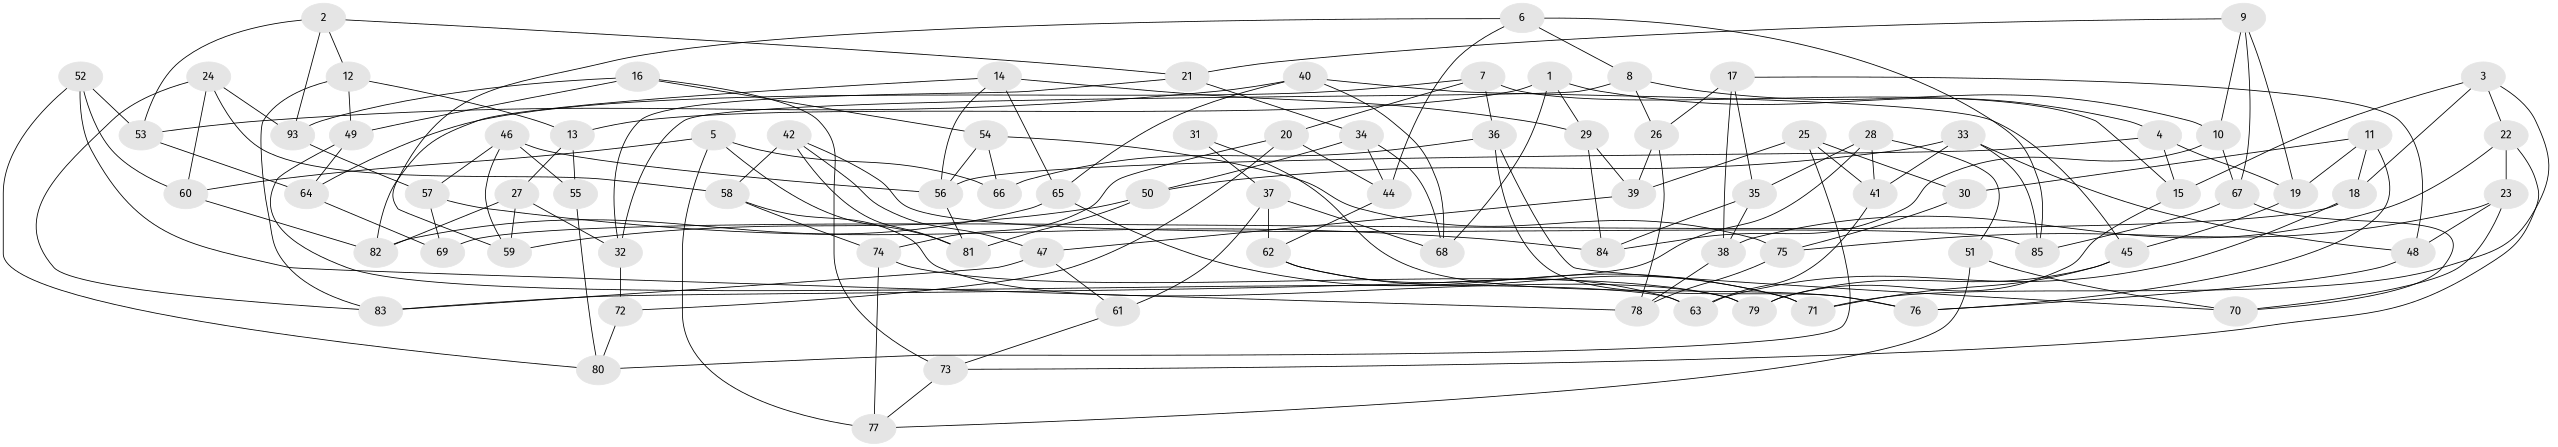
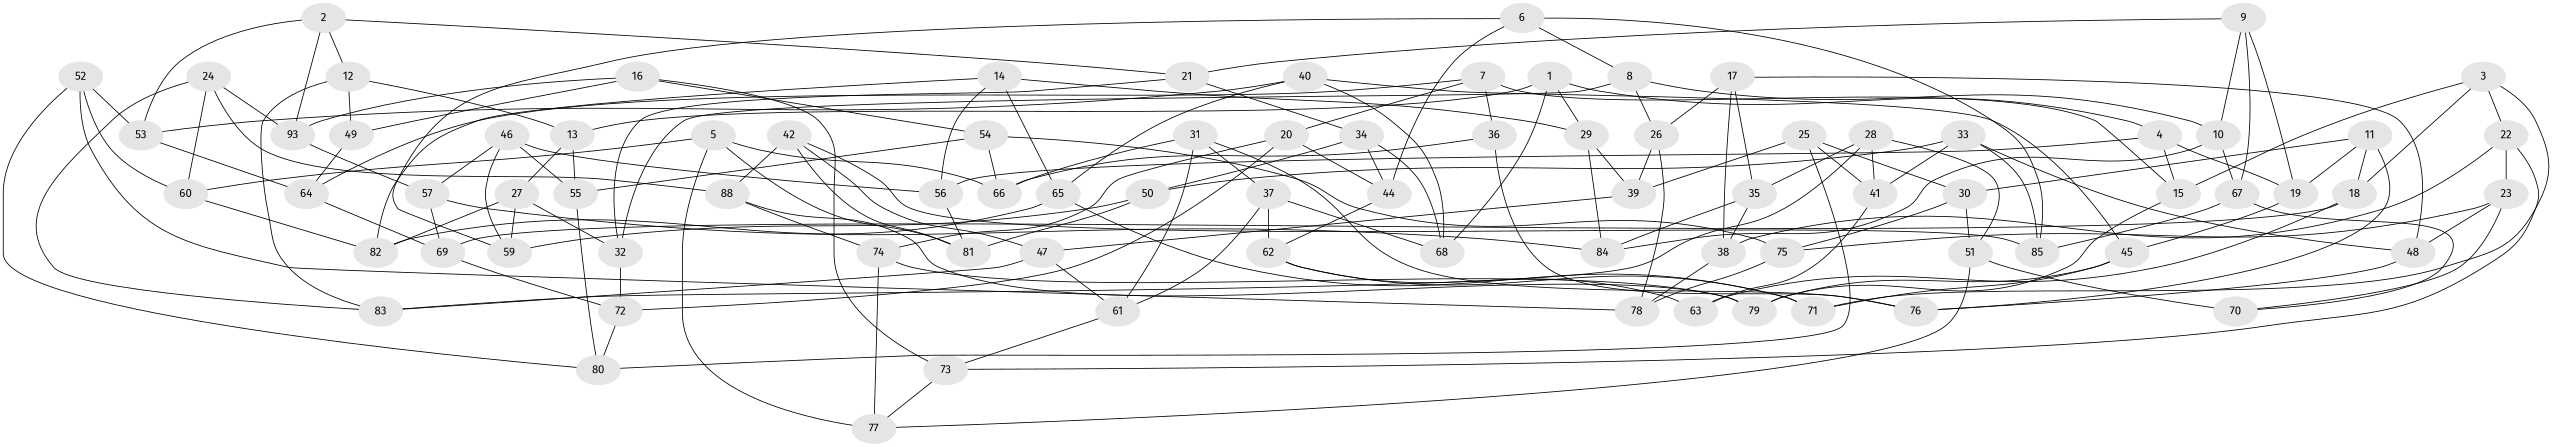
none -> (1091, 160)
(963, 165) -> (781, 165)
(727, 194) -> (727, 194)
none -> (1968, 223)
none -> (1165, 235)
none -> (531, 284)
(608, 289) -> none
(1882, 291) -> none
